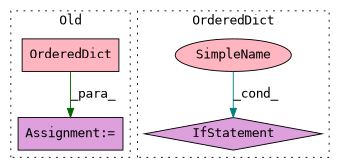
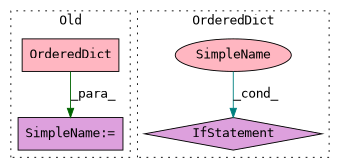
(71, 134) -> (71, 134)
